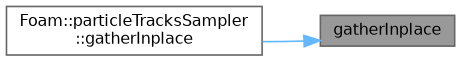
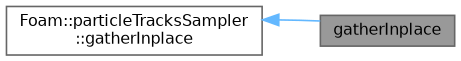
(283, 42) -> (300, 20)
